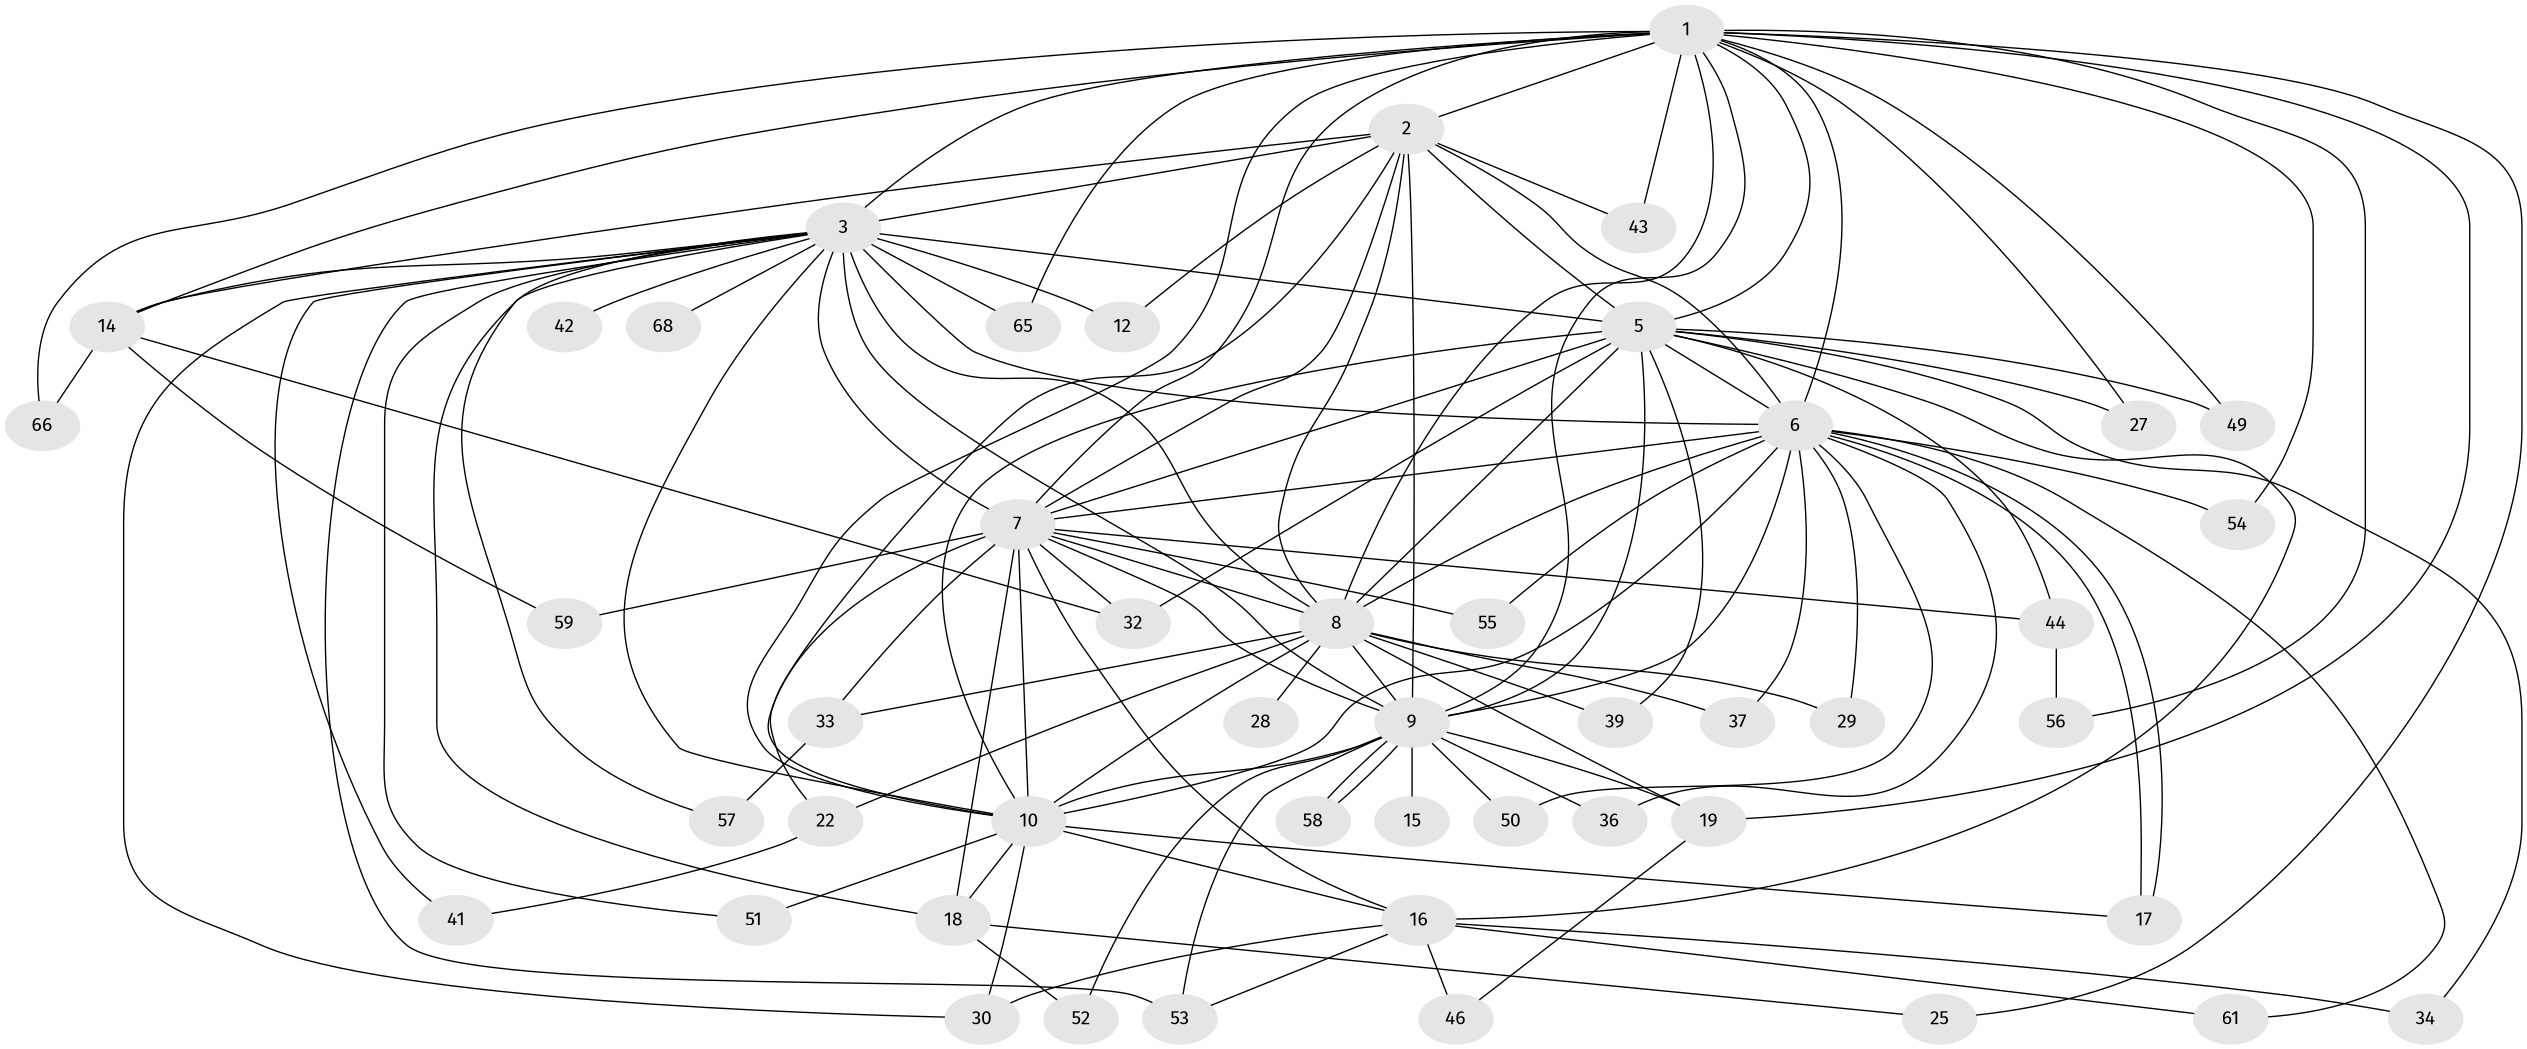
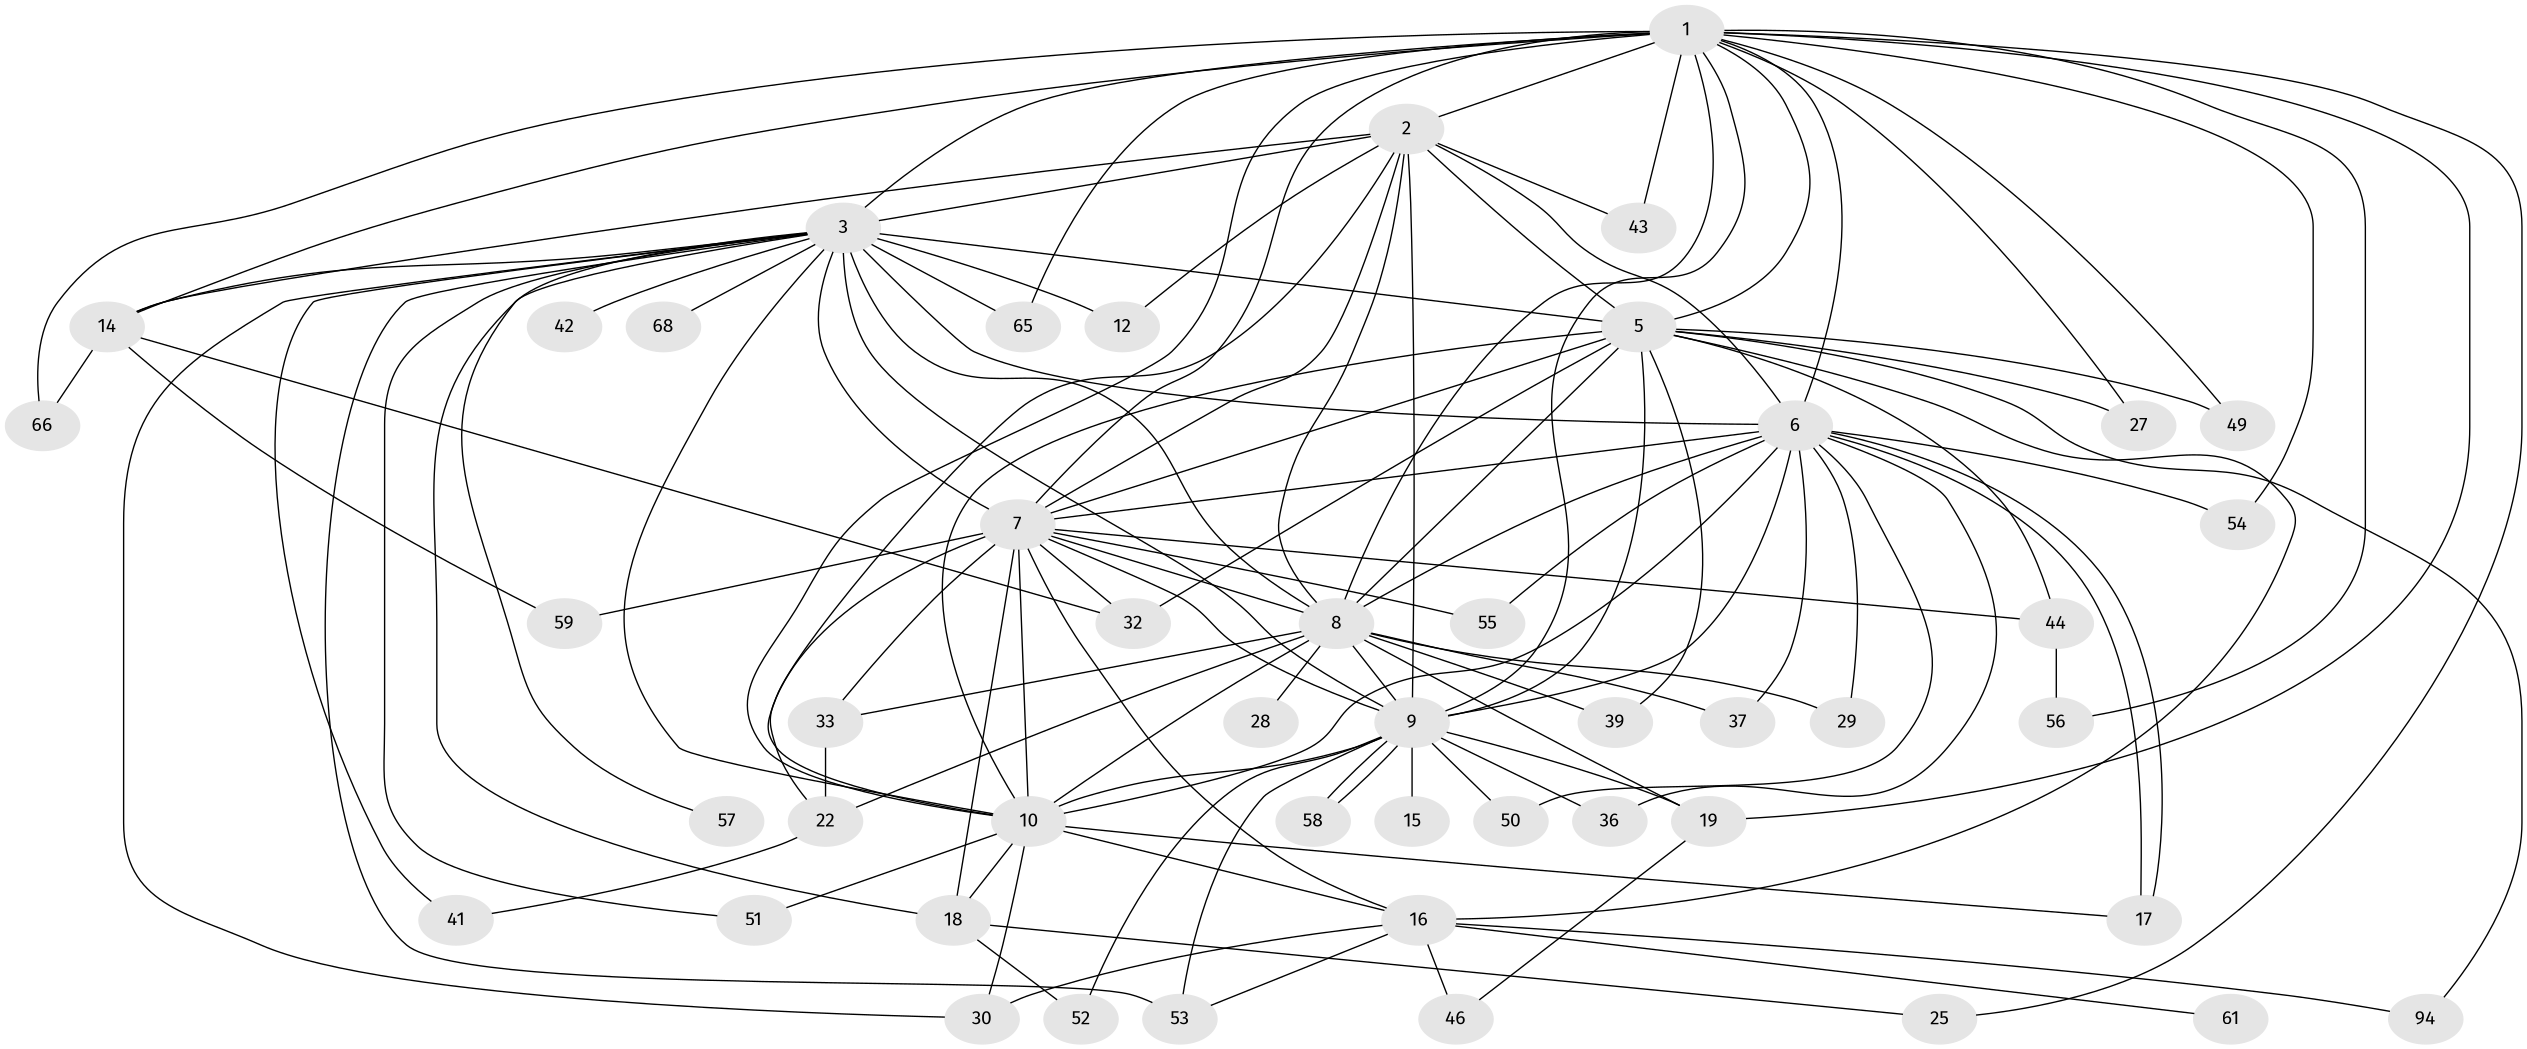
(1717, 376) -> none
(2292, 657) -> none
(767, 780) -> (826, 767)
(2426, 1019) -> (2426, 1019)
